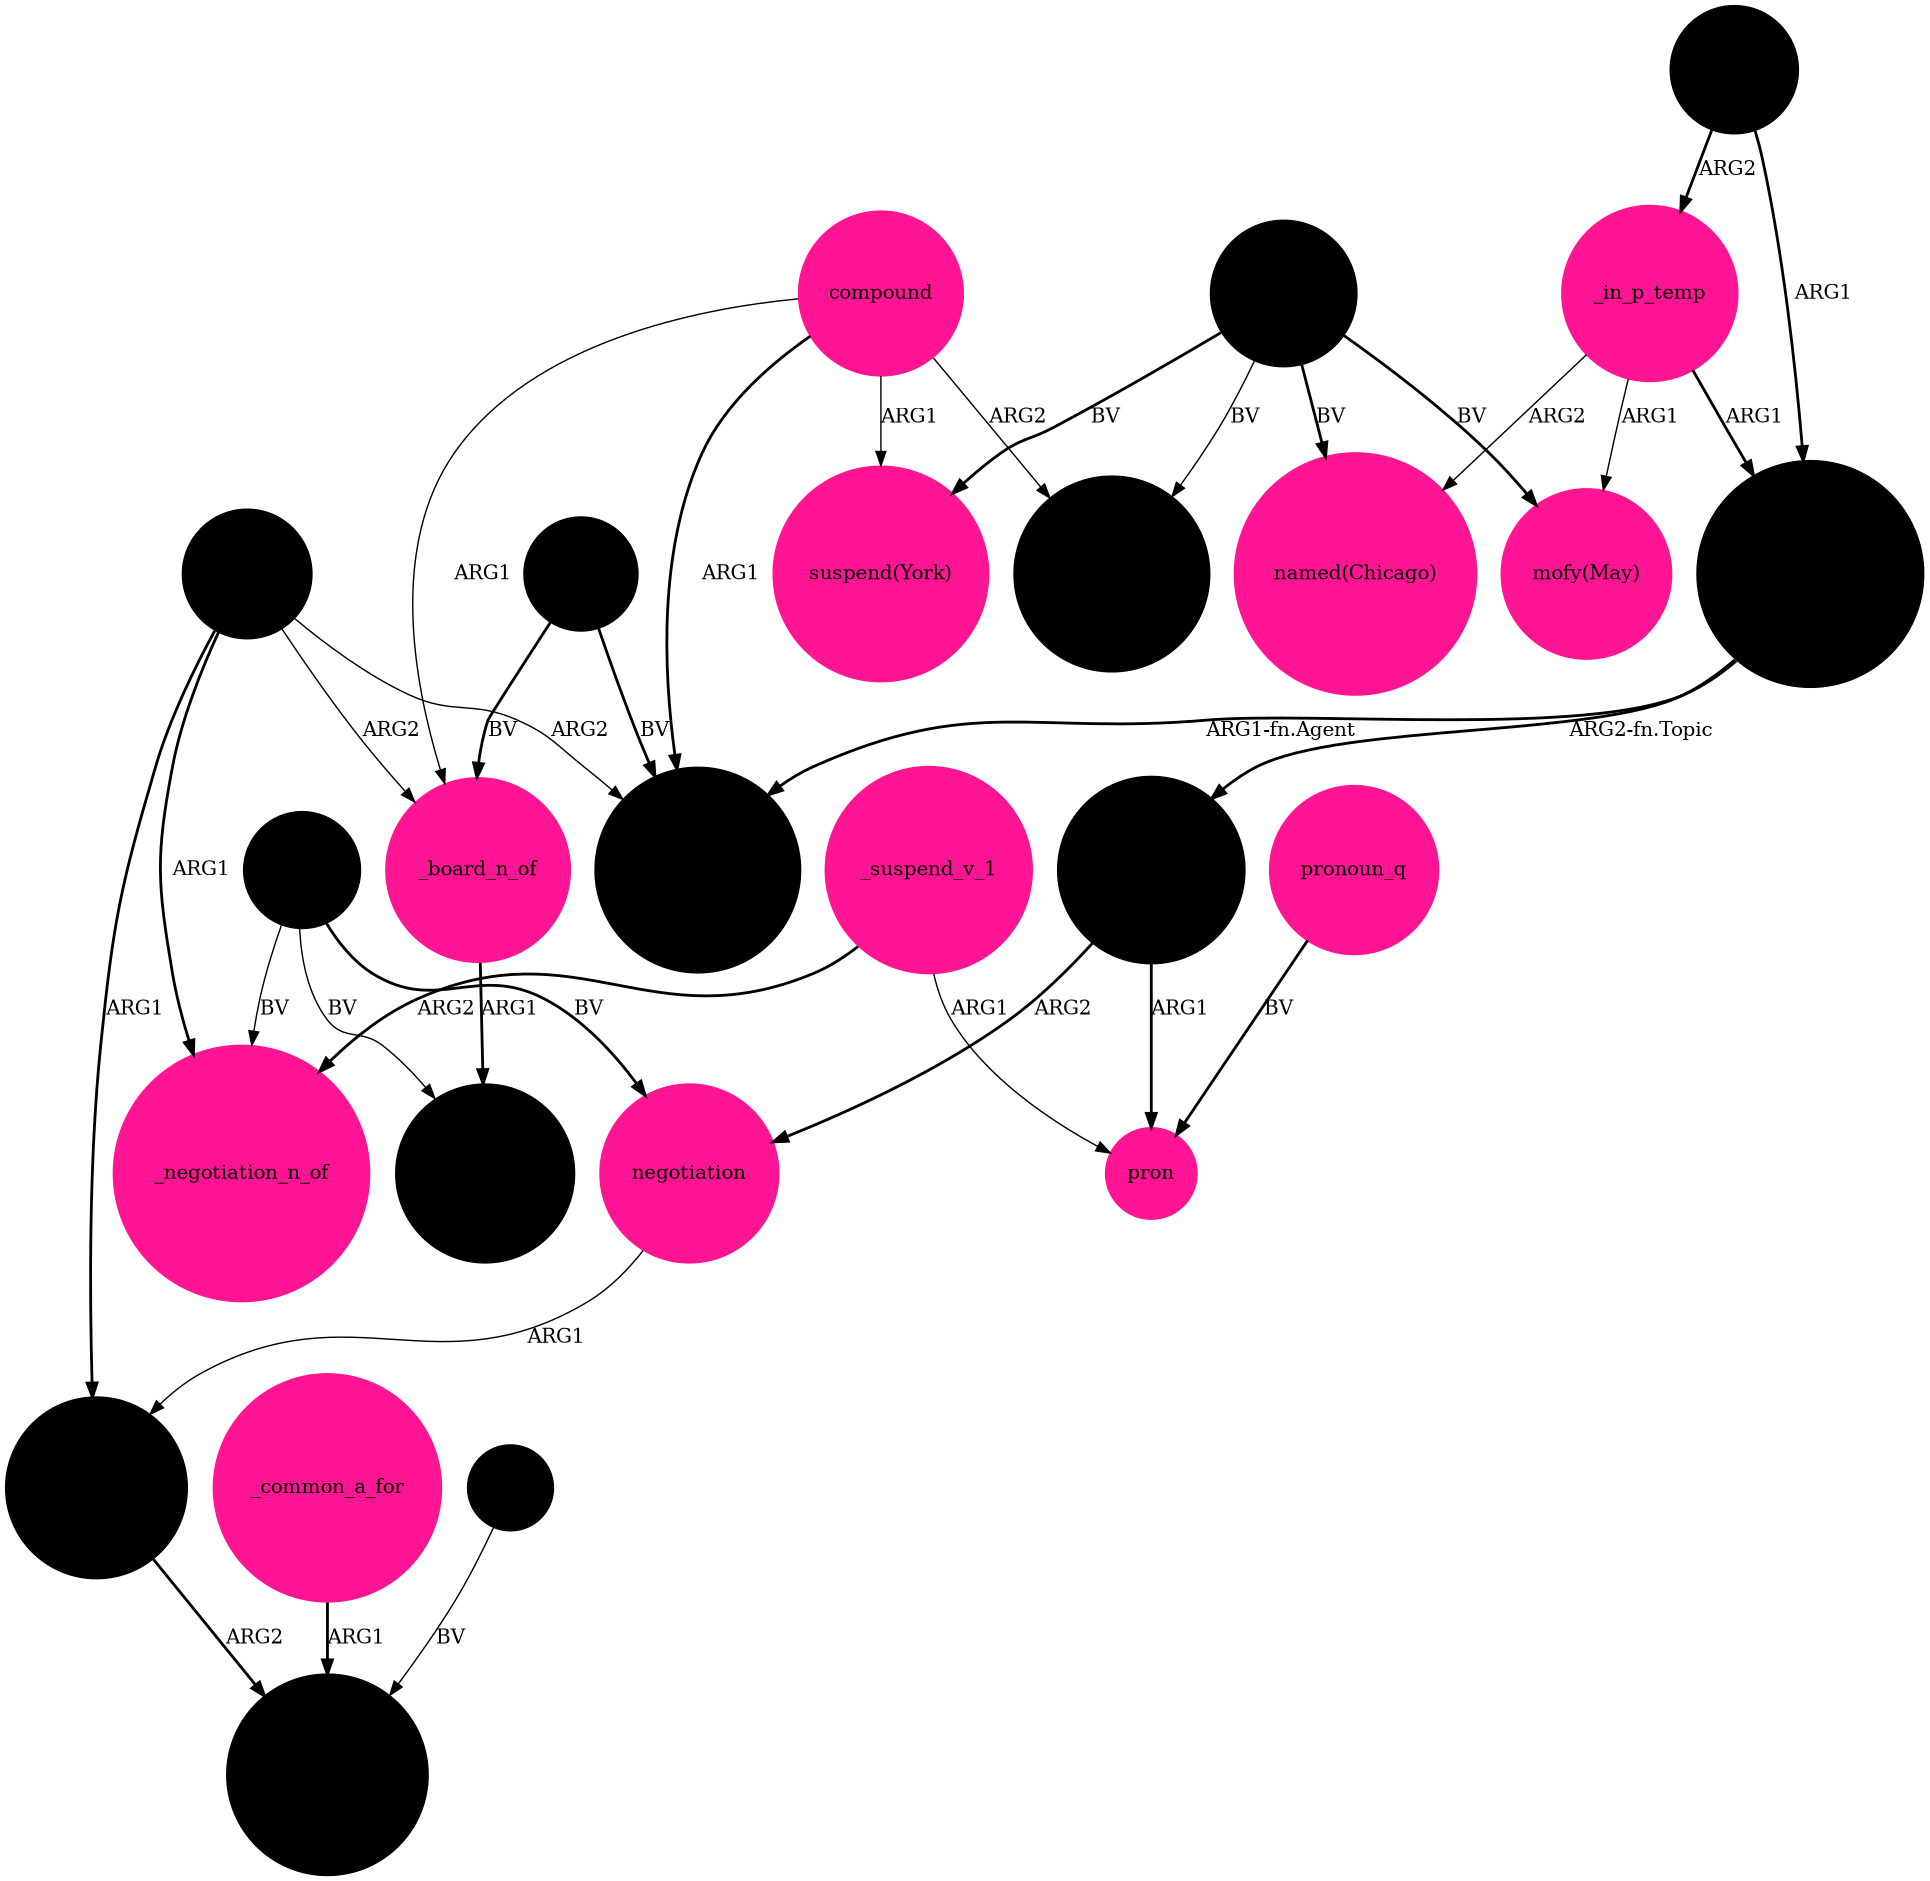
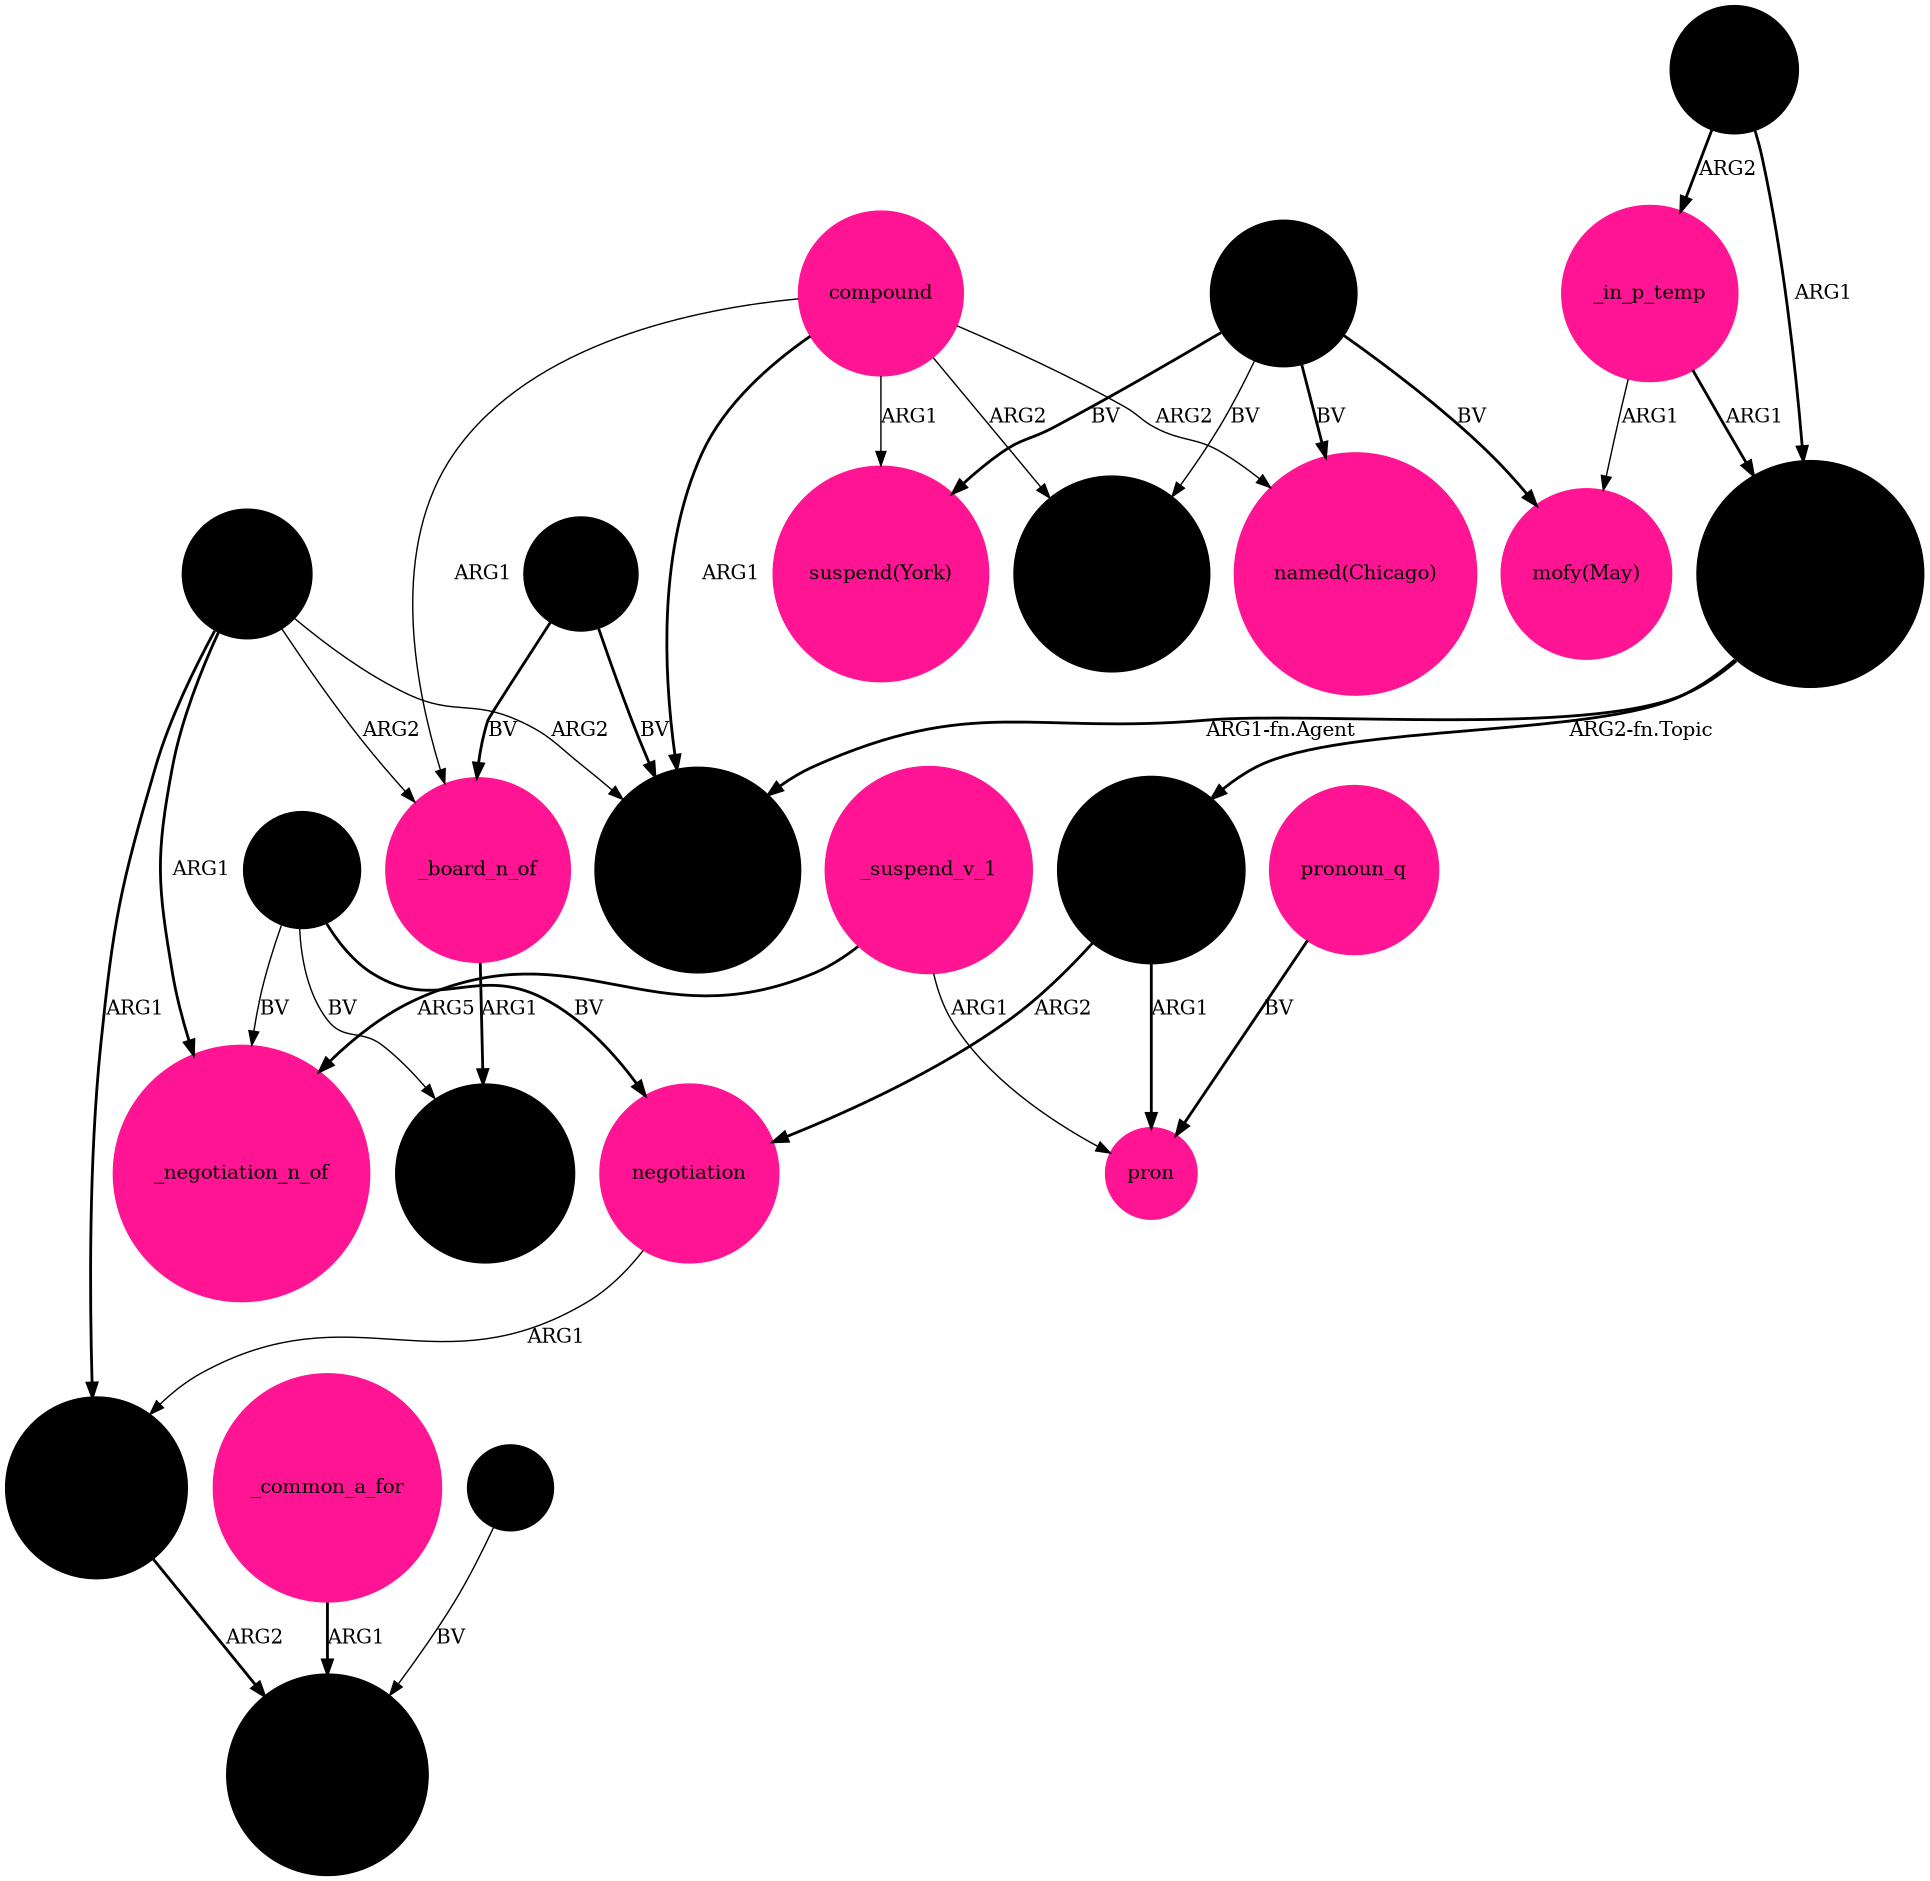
(1520, 418) -> (1118, 403)
(446, 1009) -> (446, 1009)
